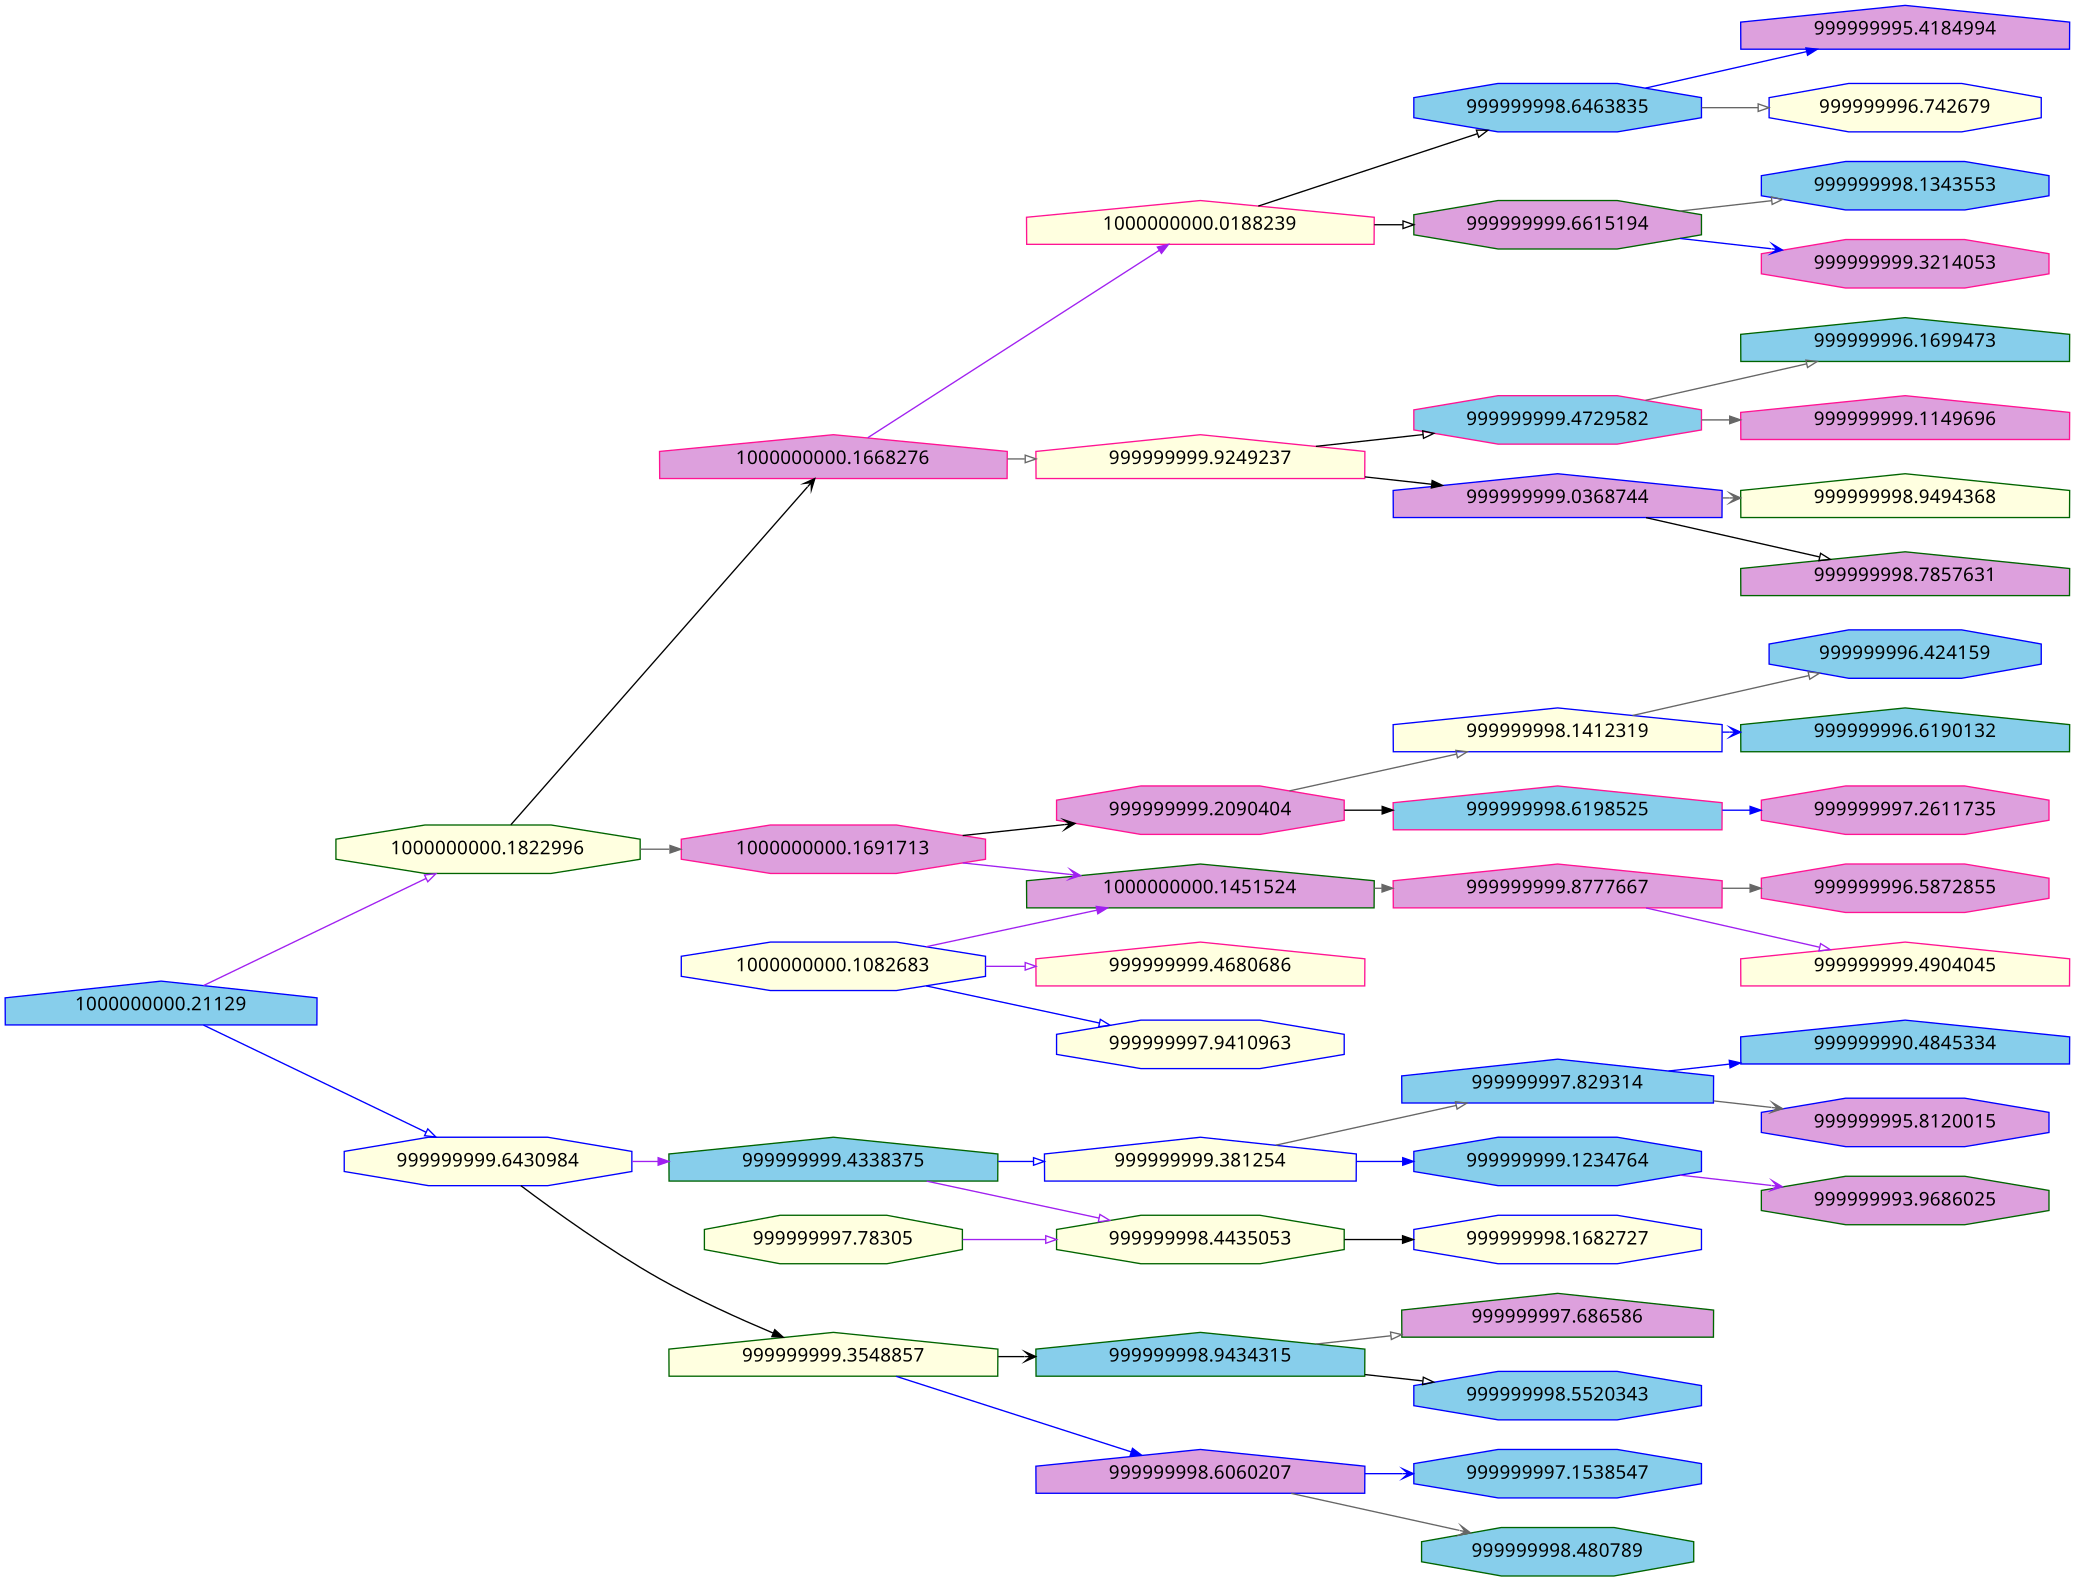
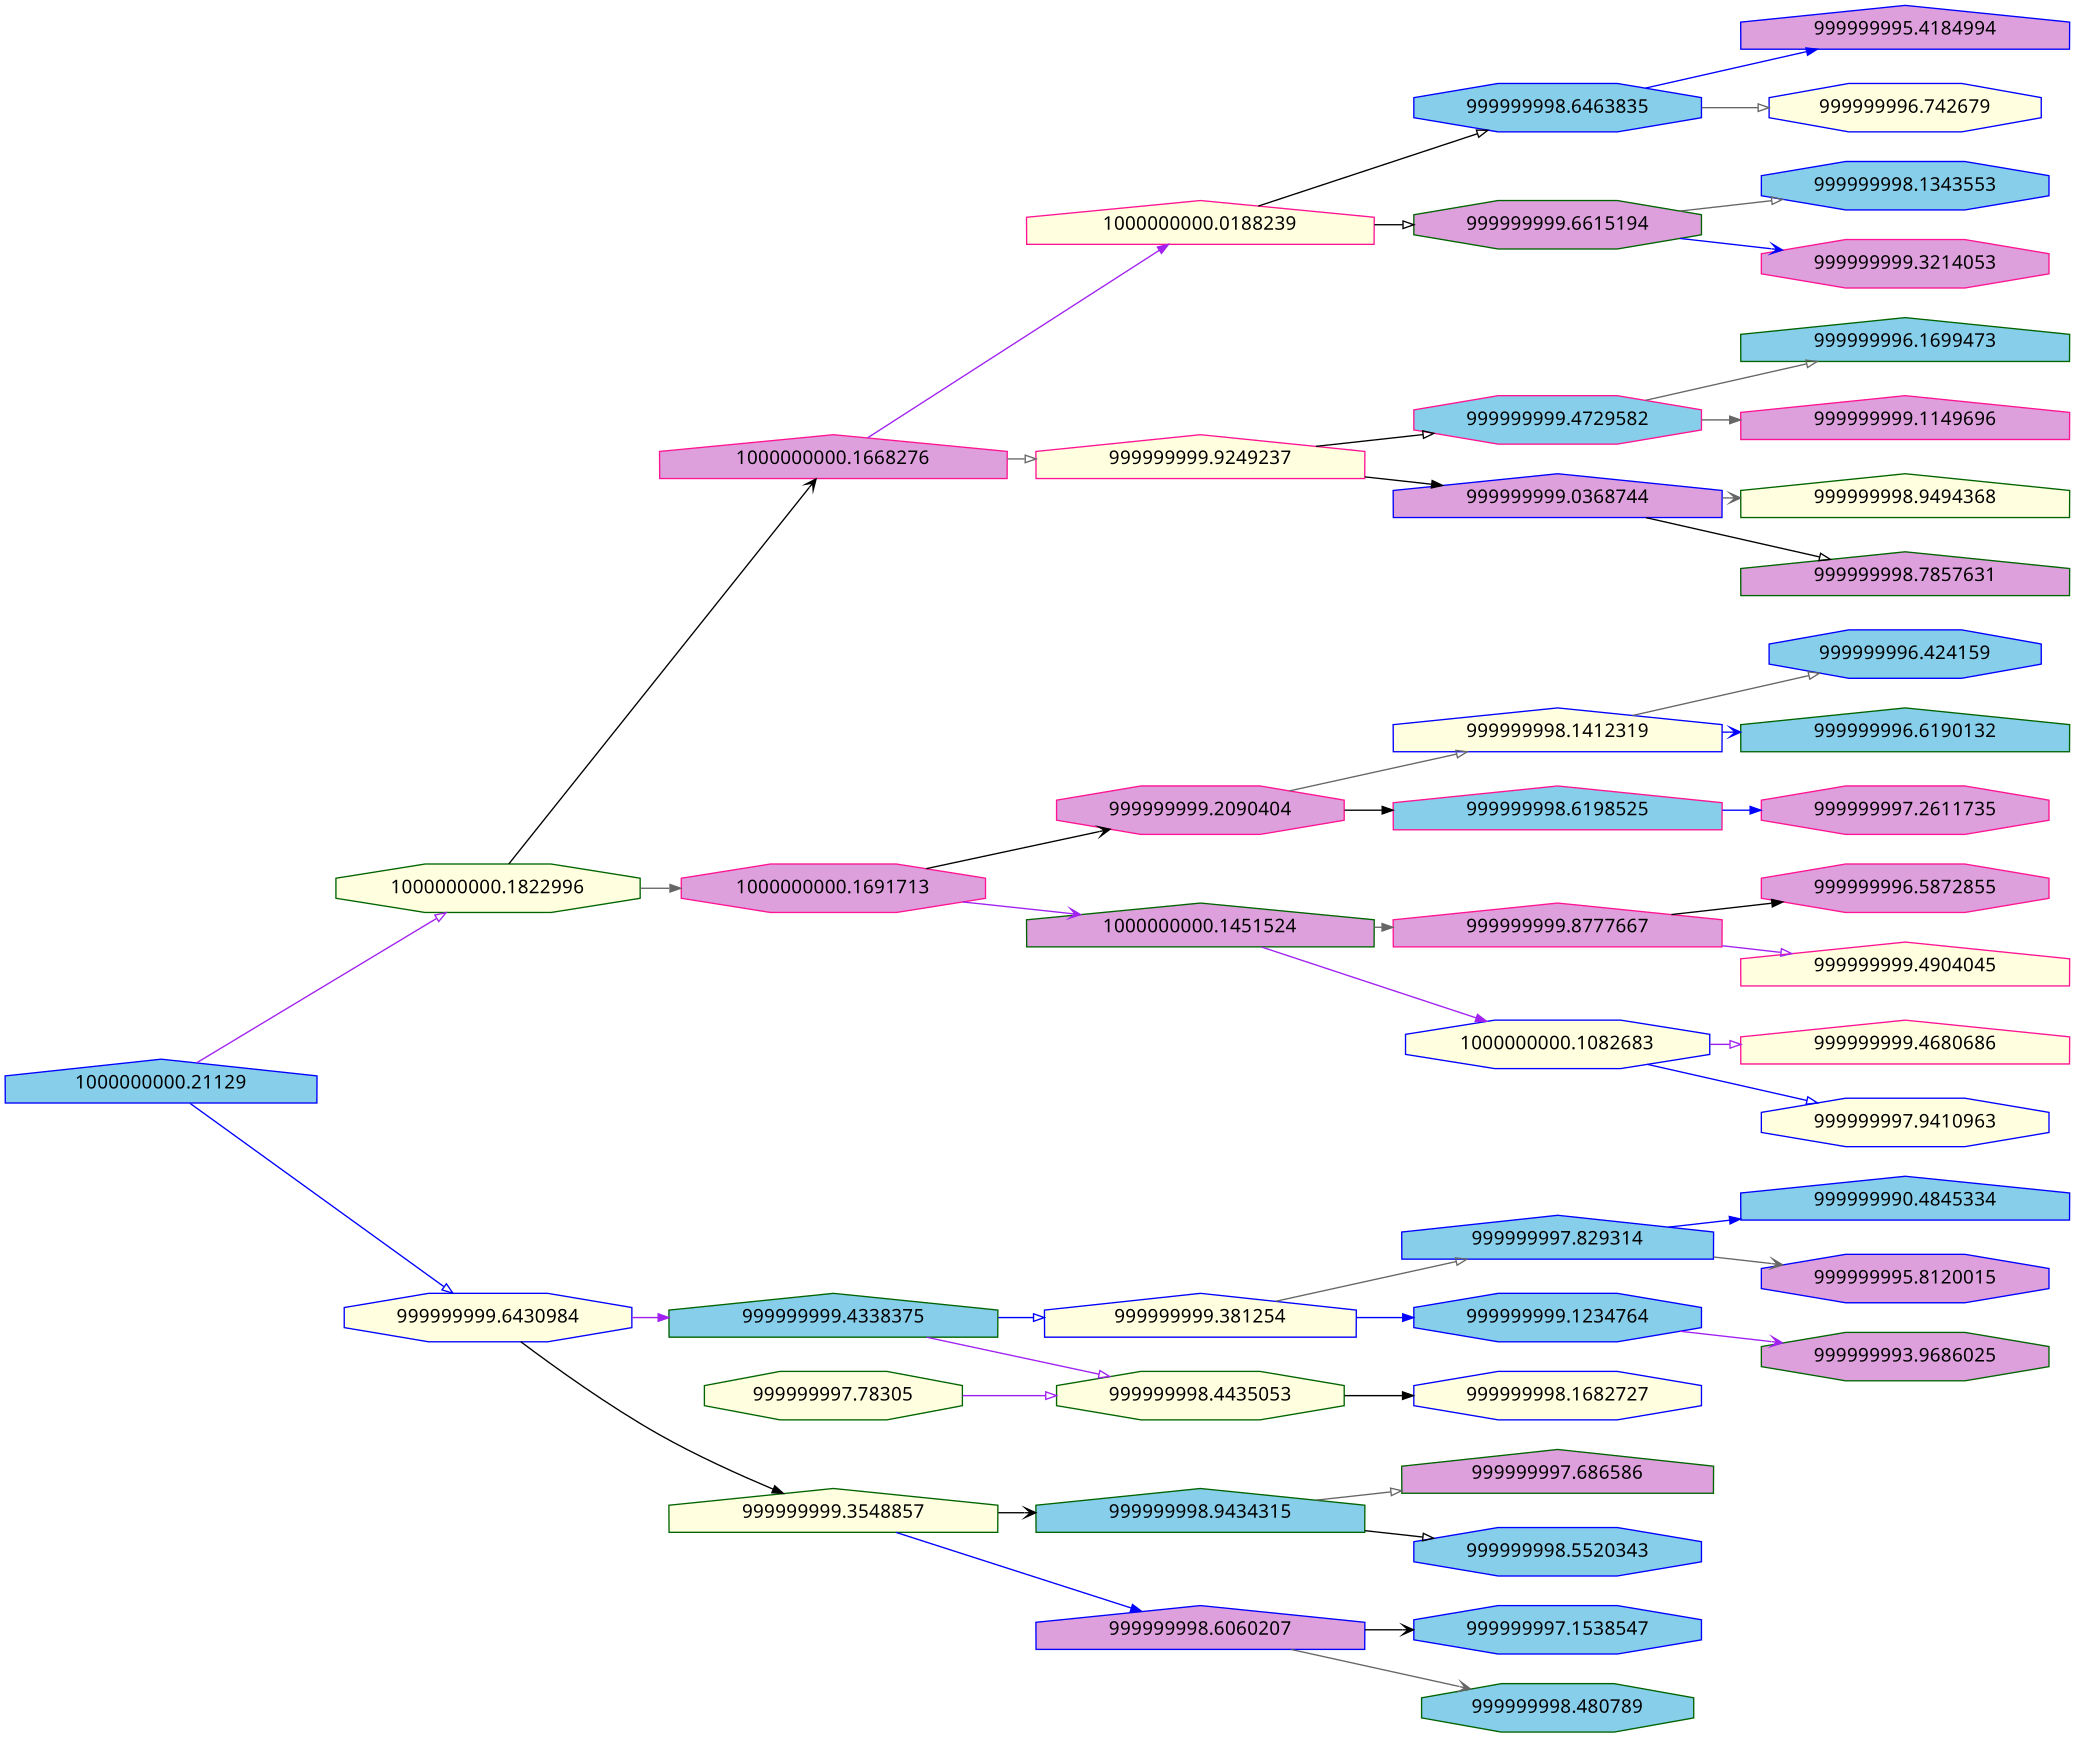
(1736, 888) -> (1721, 909)
(1012, 928) -> (1369, 982)
(1384, 1474) -> (1384, 1630)
